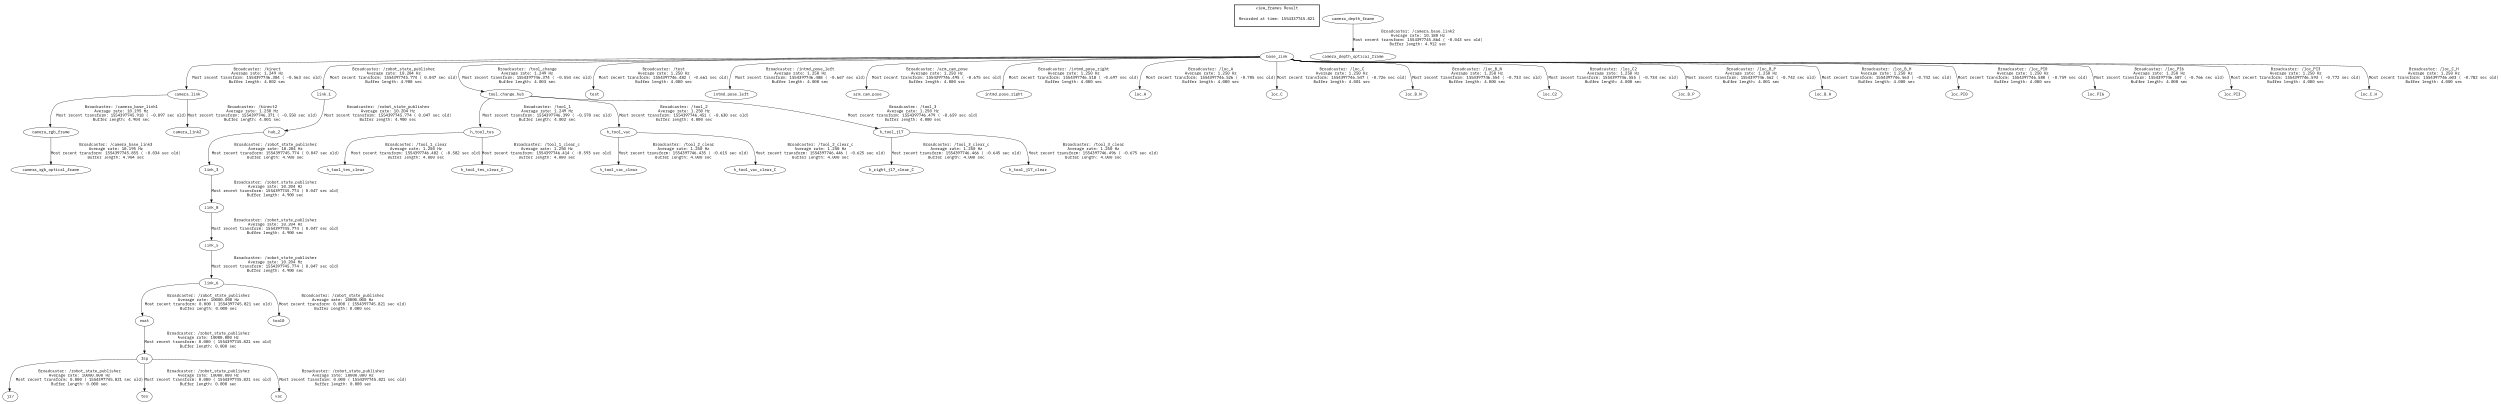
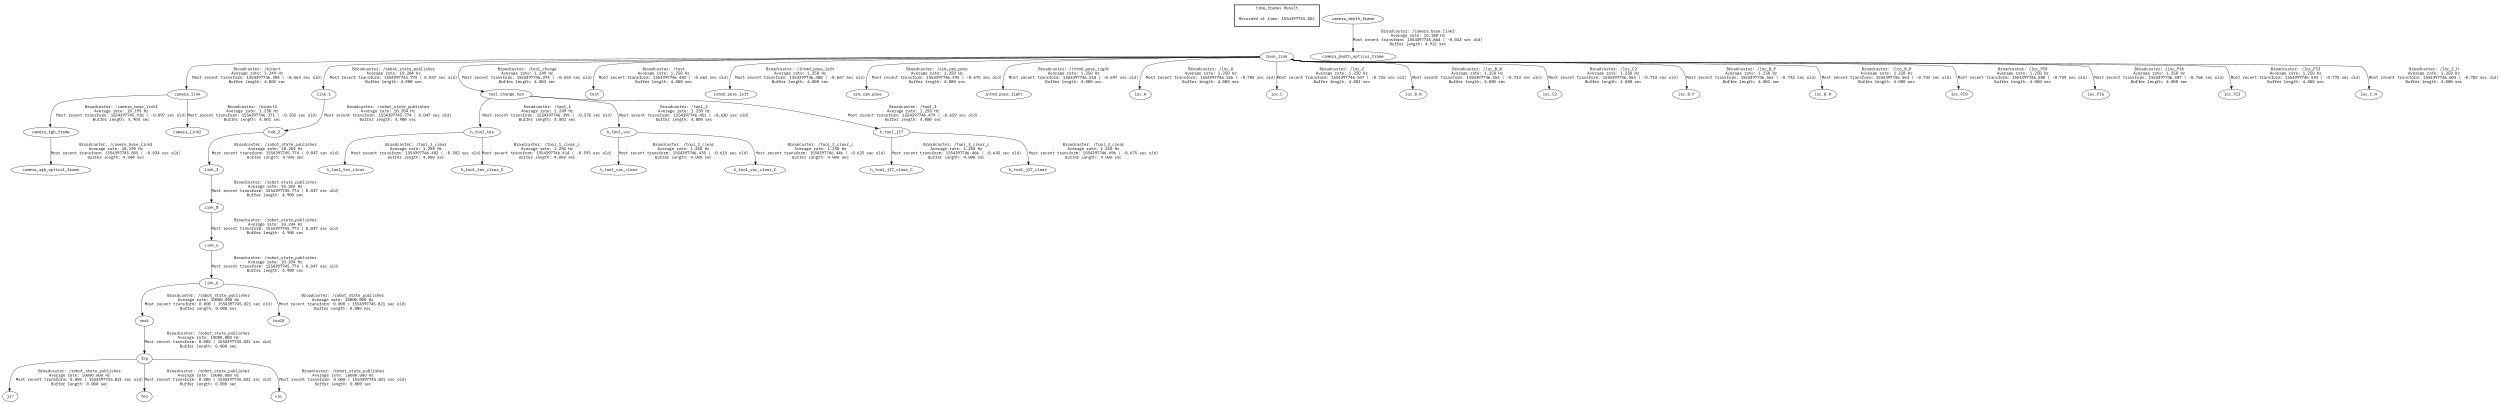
(1277, 8) -> (1277, 8)
(1277, 19) -> (1277, 19)
(892, 170) -> (892, 170)
